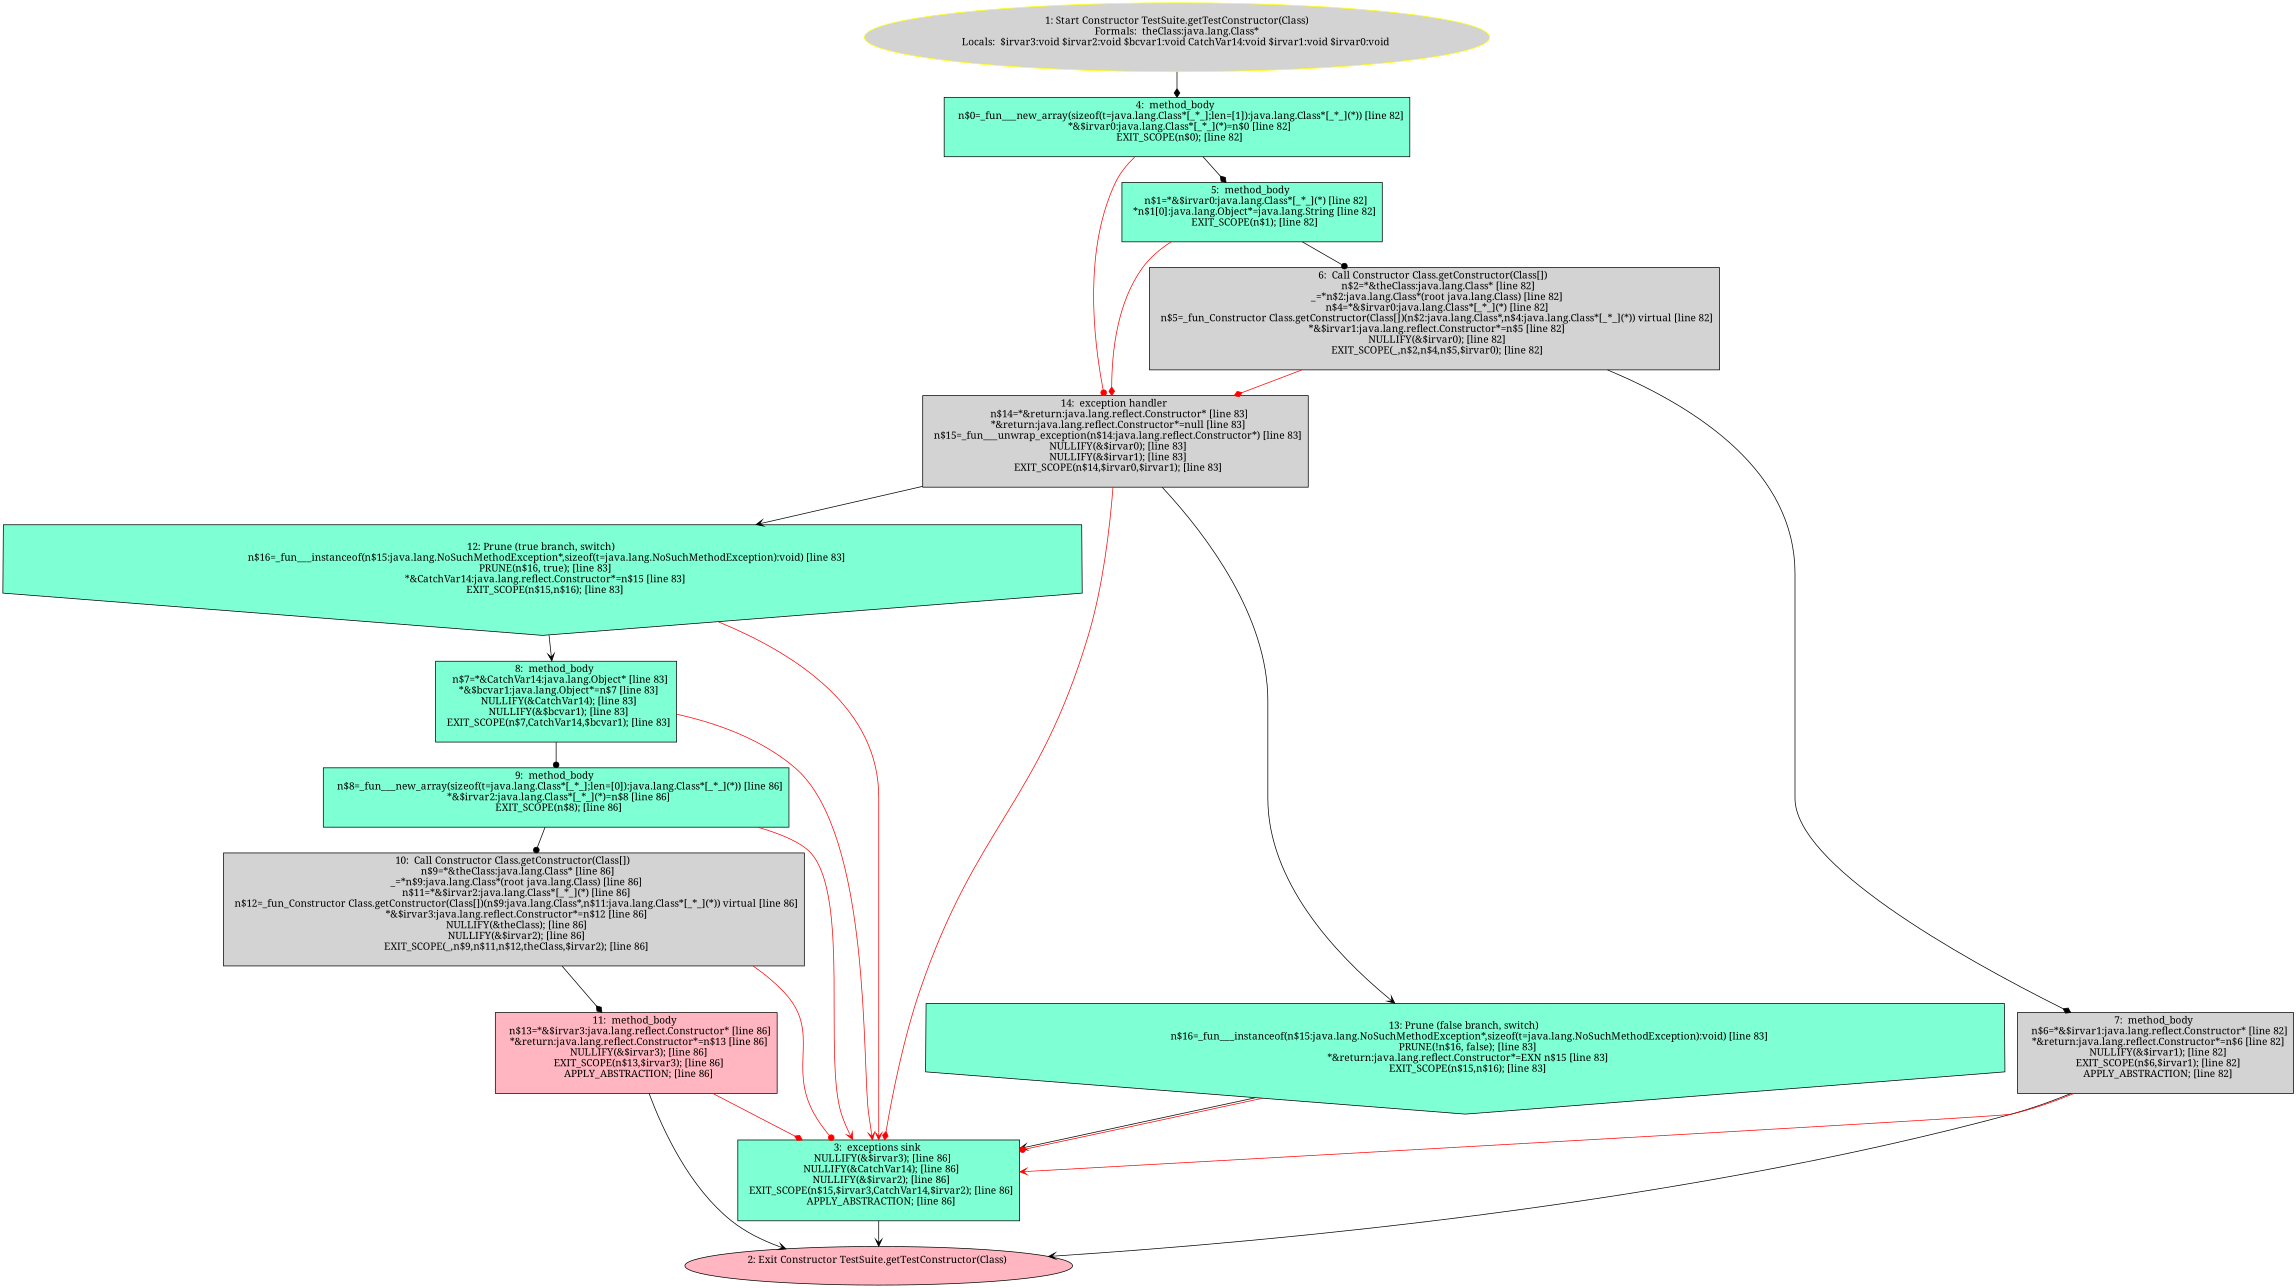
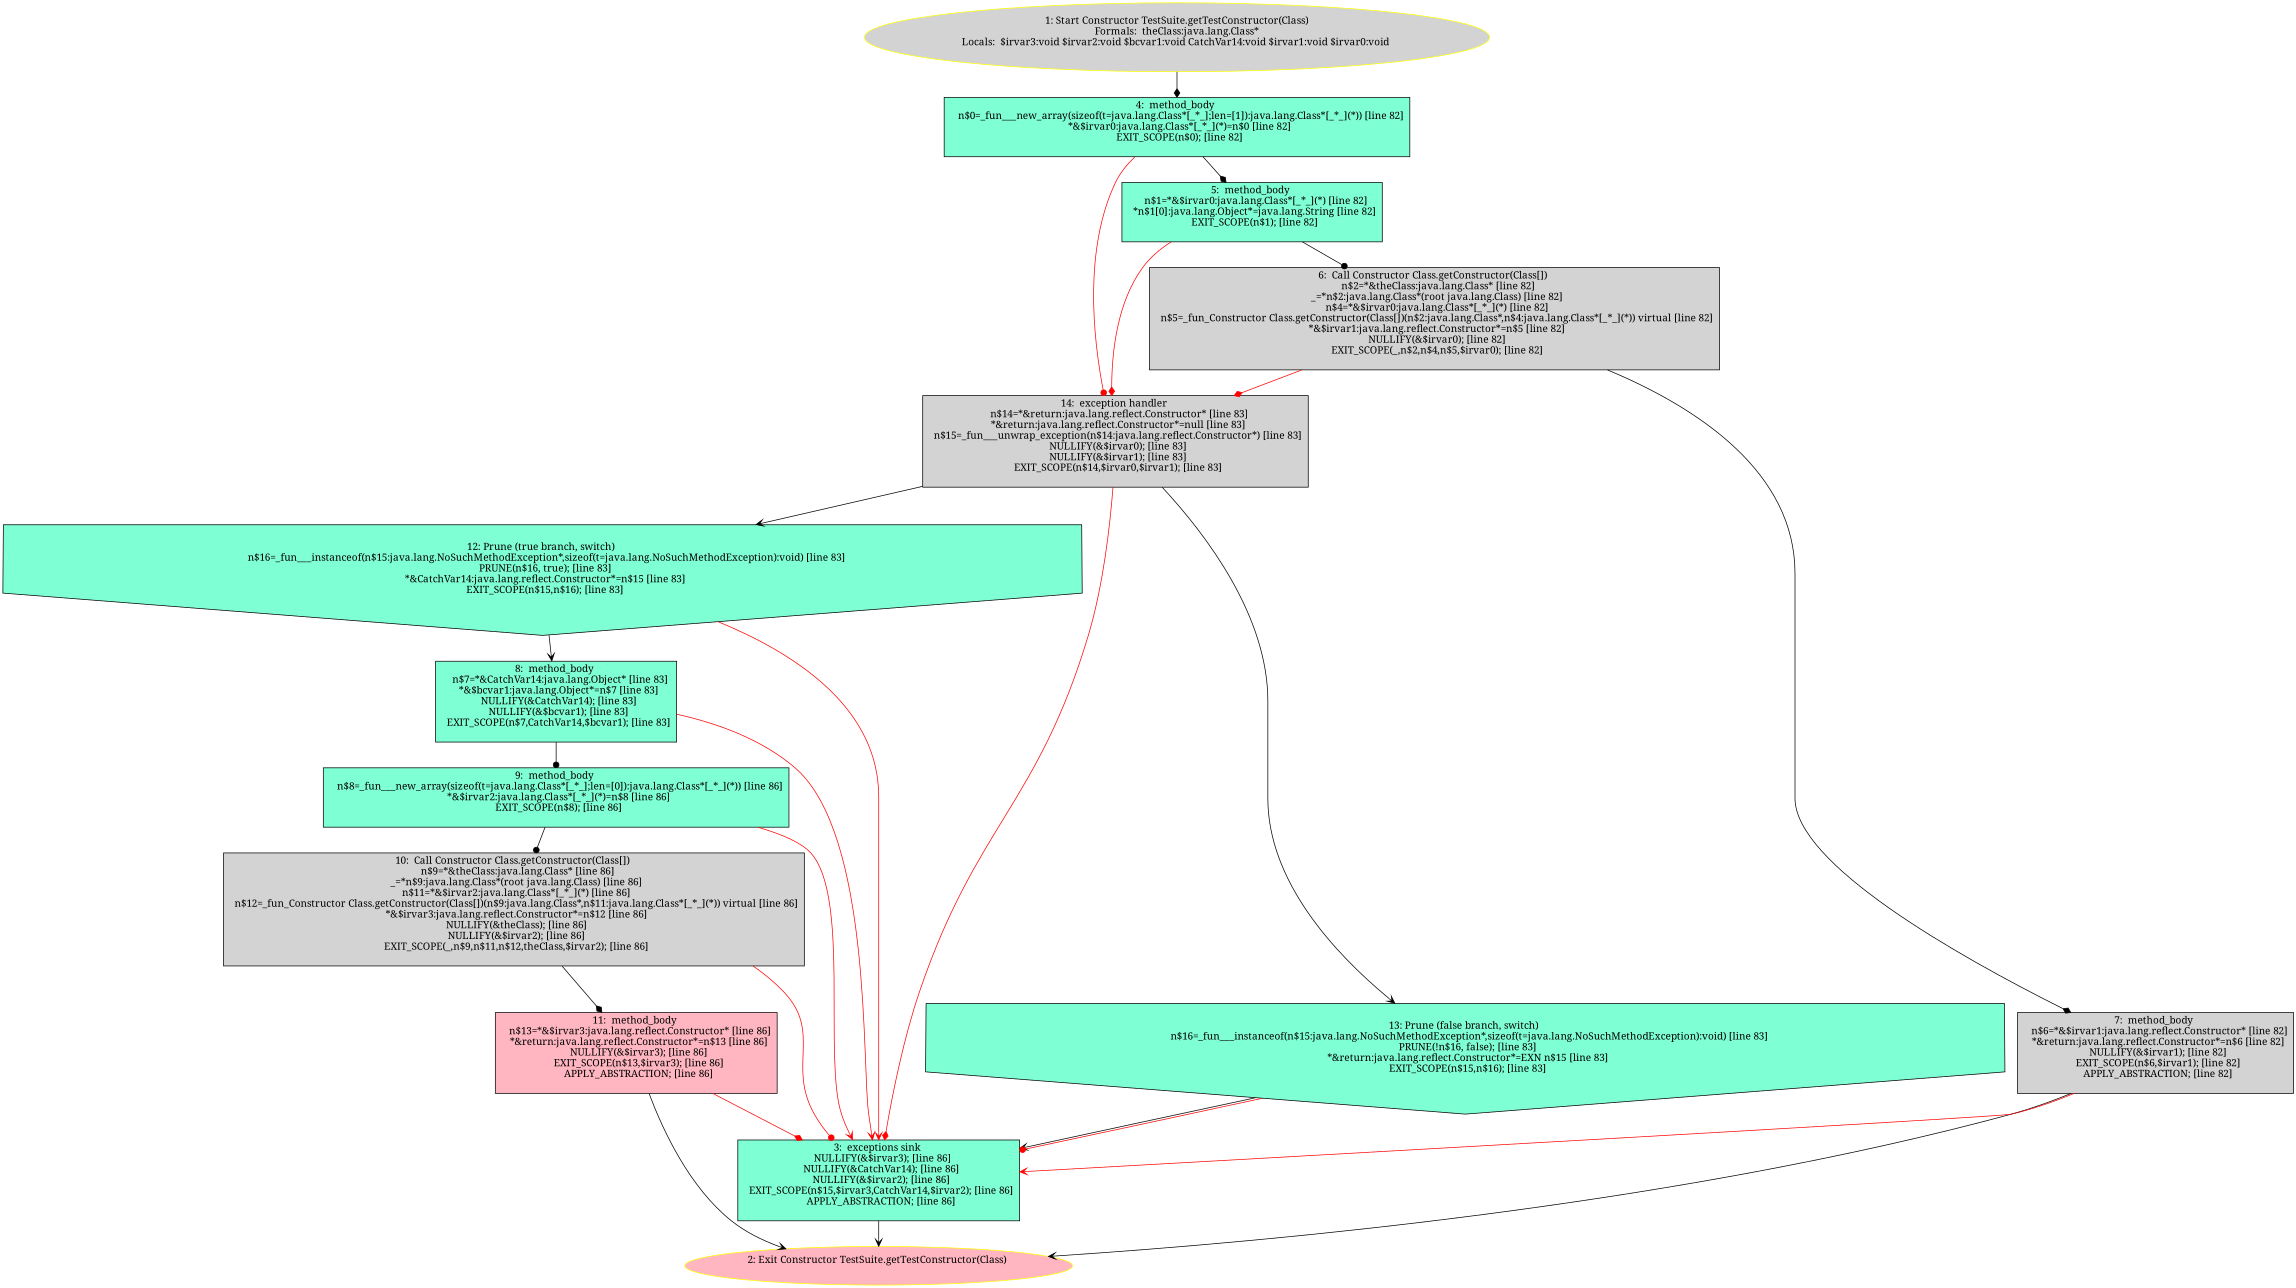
(879, 1266) -> (879, 1266)
